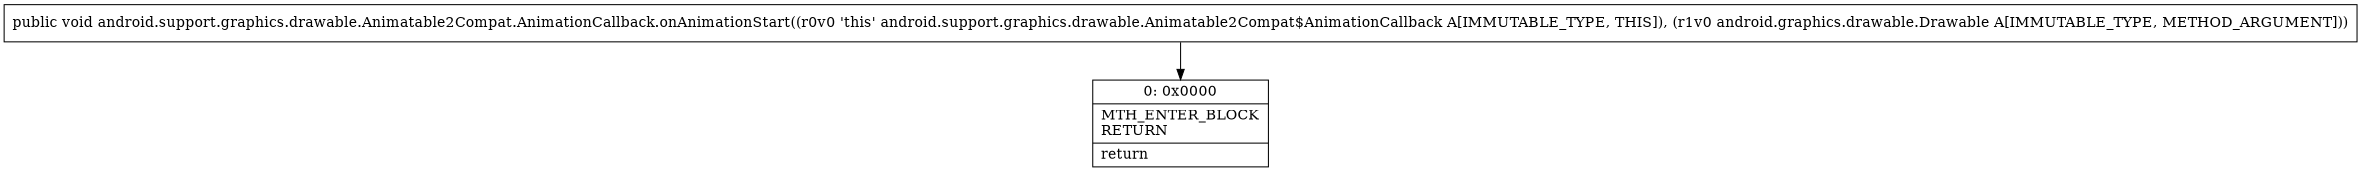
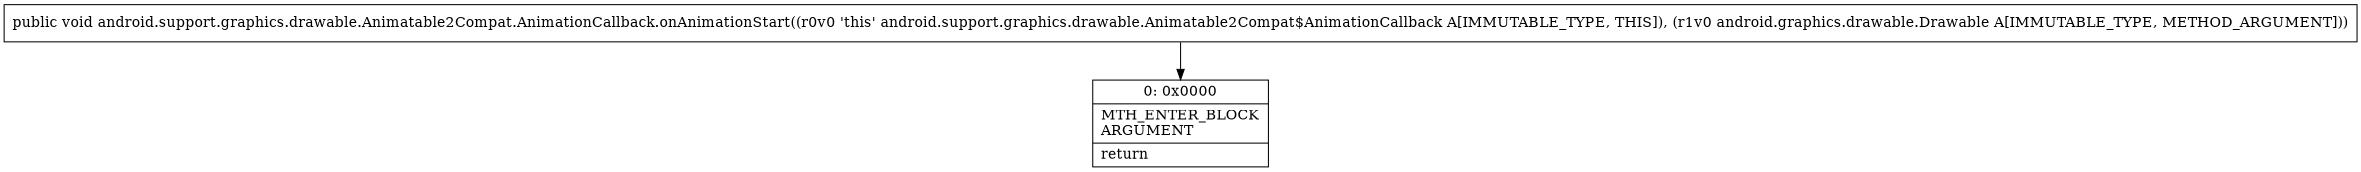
(1135, 131) -> (1148, 131)
